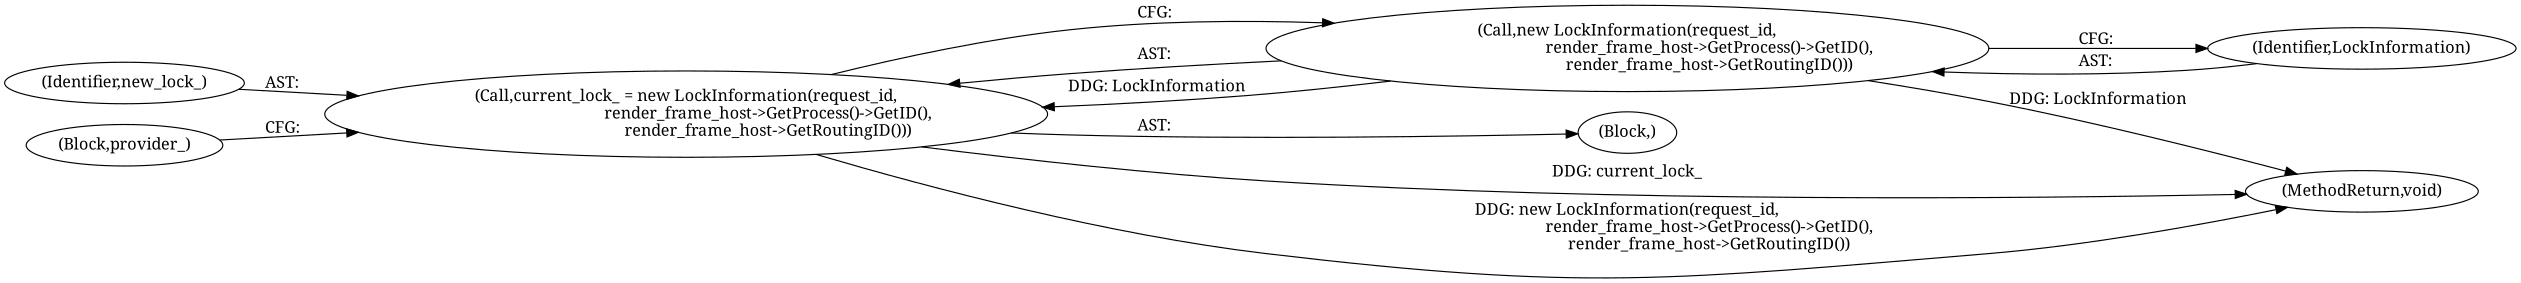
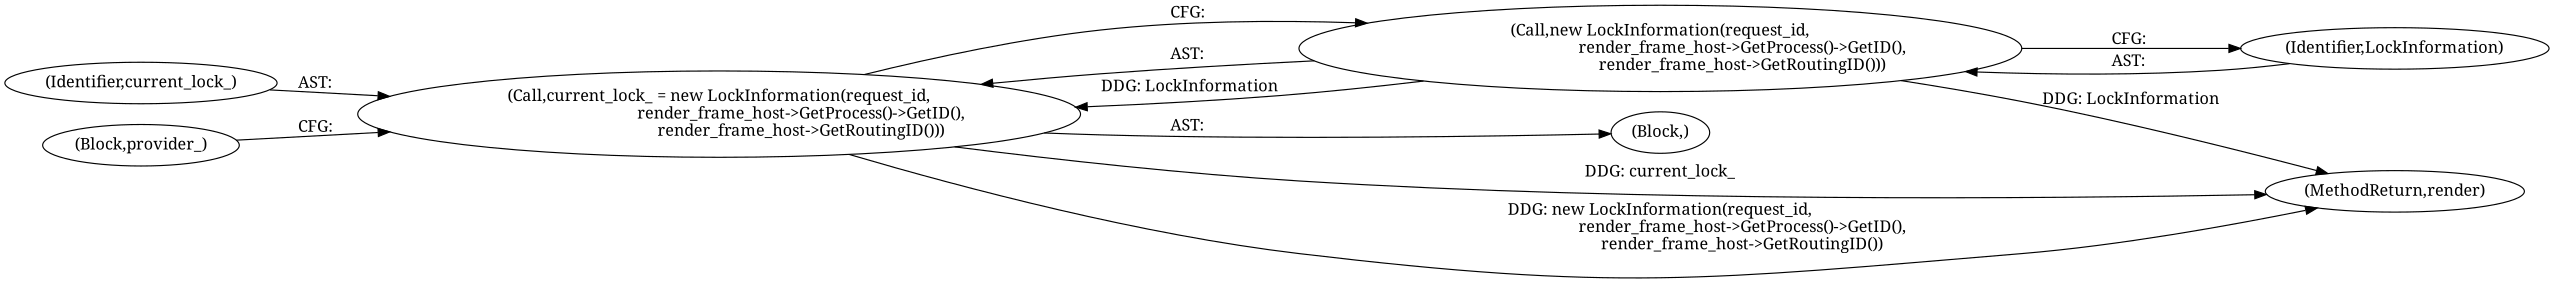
(124, 83) -> (141, 83)
(2362, 191) -> (2395, 191)
